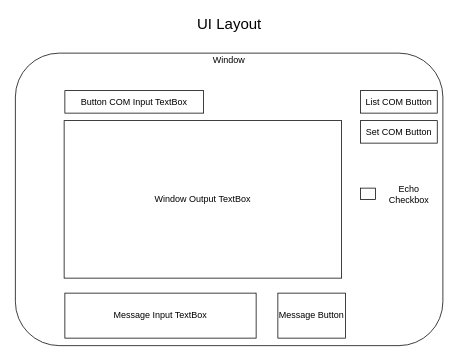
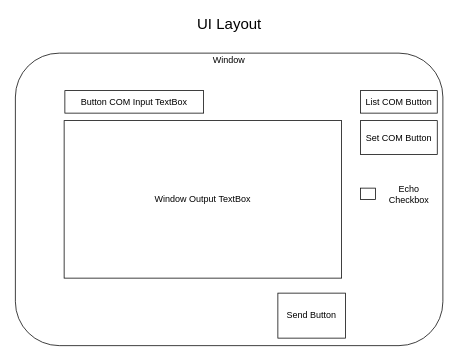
(399, 132) -> (399, 137)
(161, 315) -> none
(312, 315) -> (312, 315)
